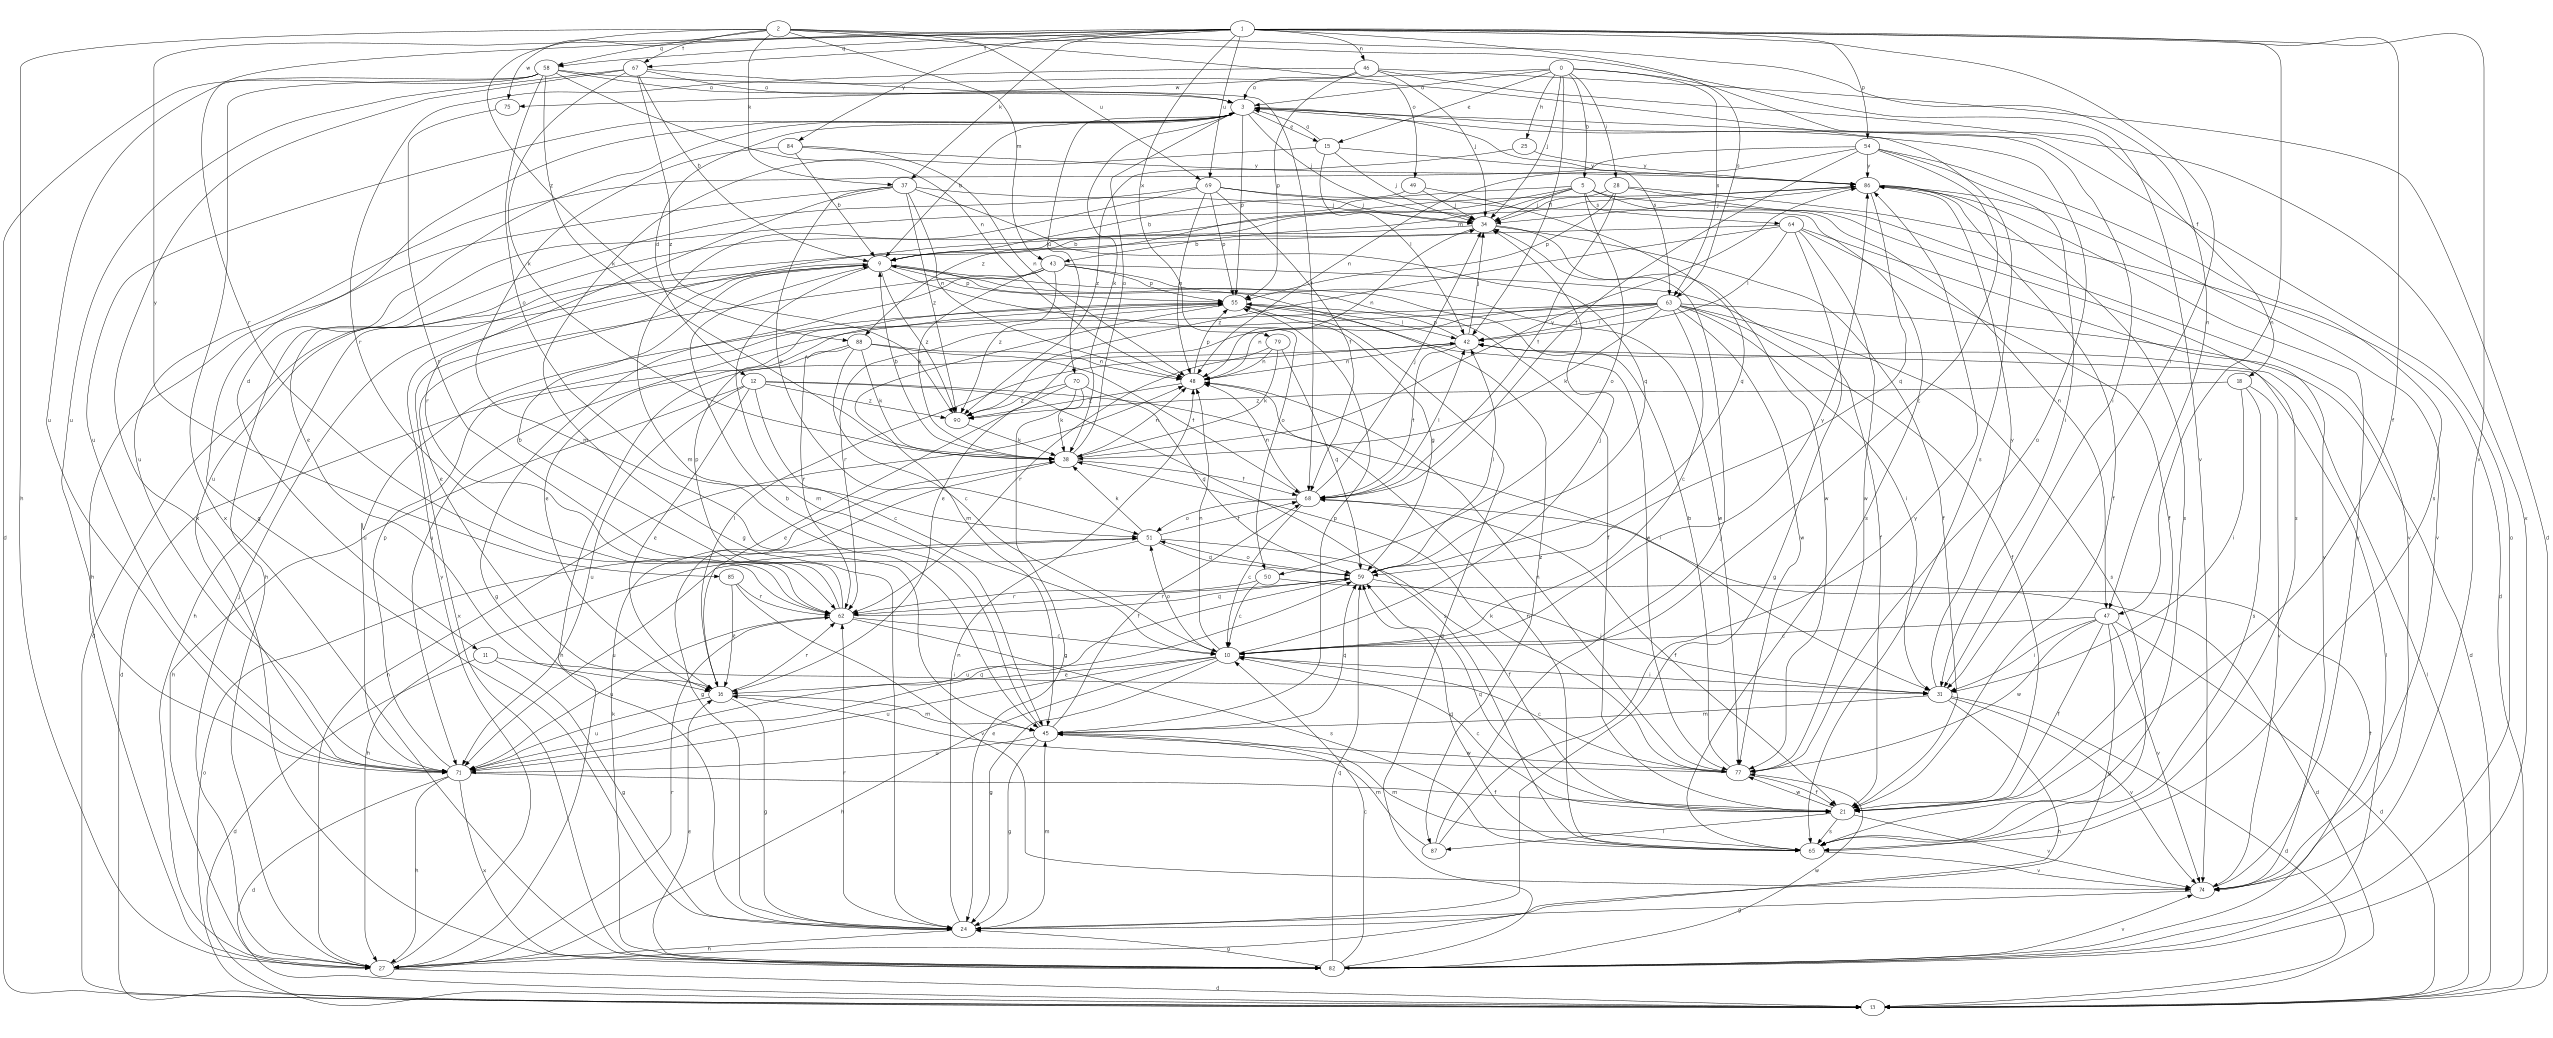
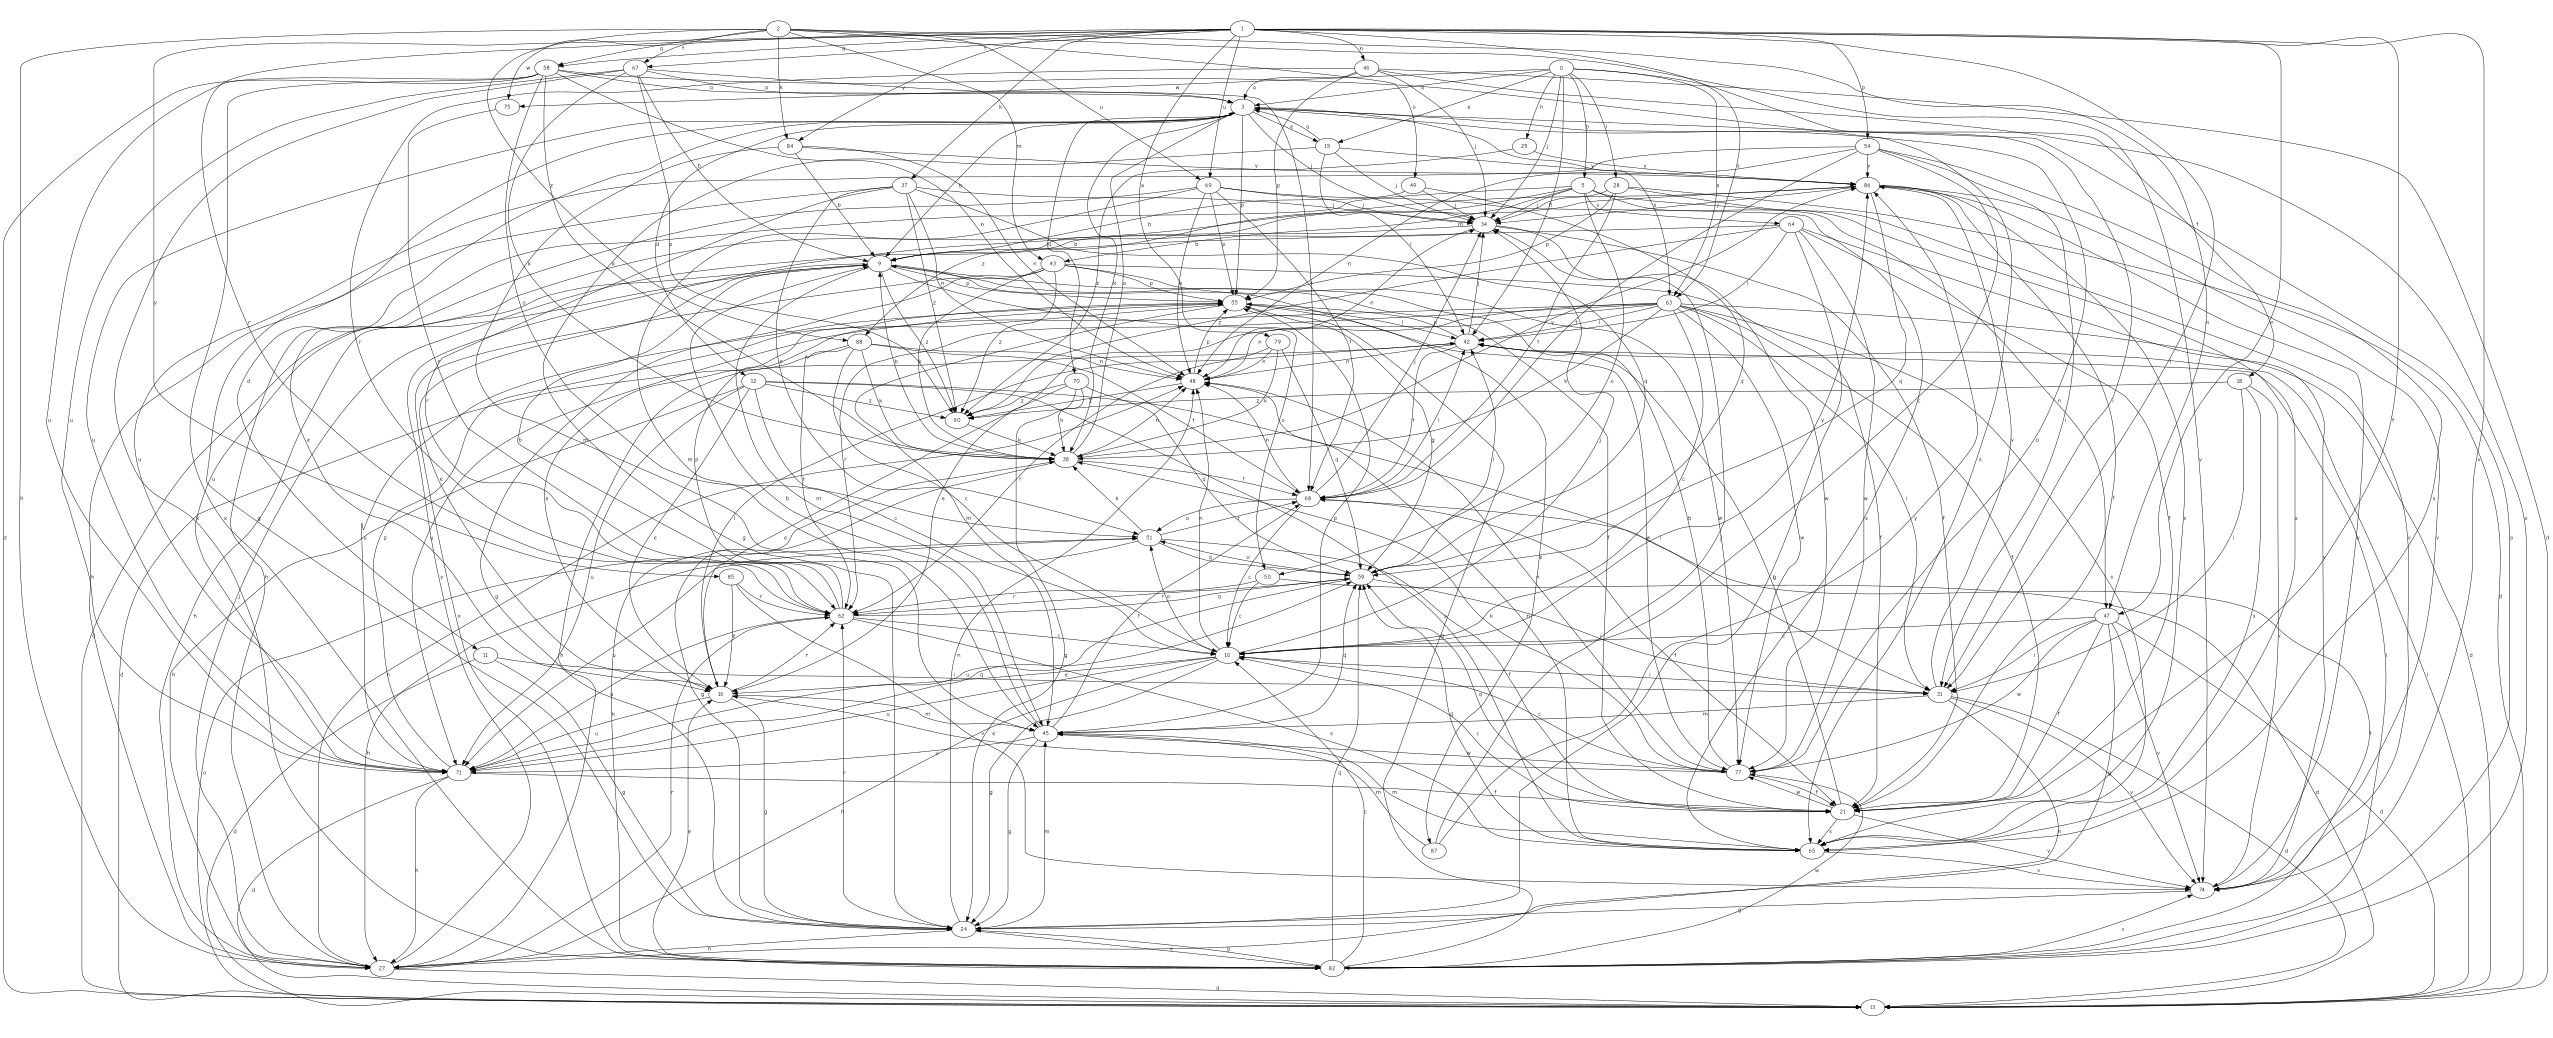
(757, 159) -> (779, 86)
(1641, 831) -> (1735, 504)
(832, 965) -> (1120, 946)
